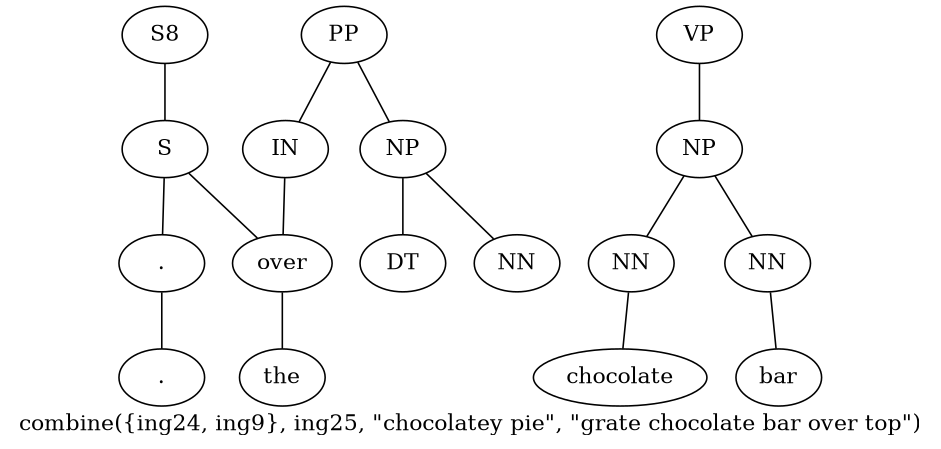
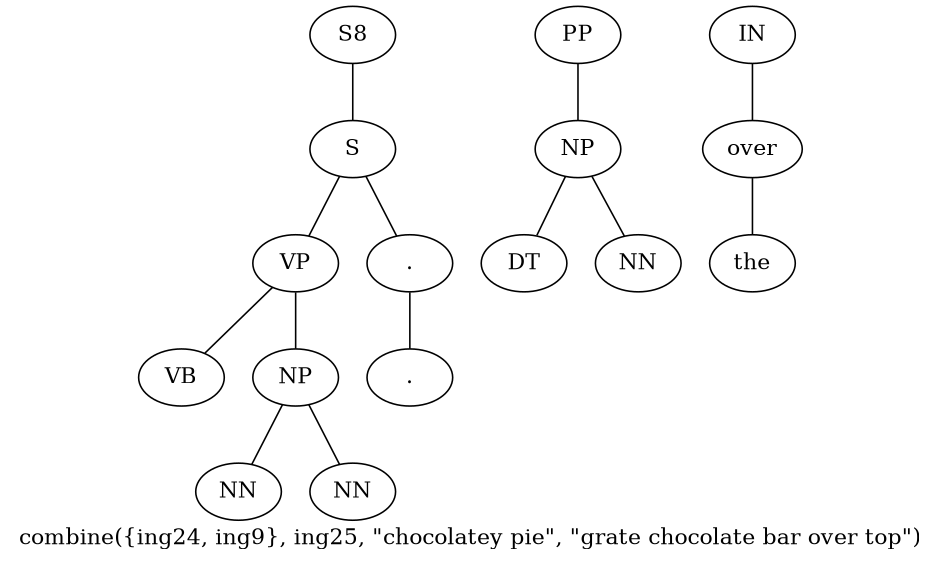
(315, 92) -> none
(223, 206) -> (324, 206)
none -> (181, 377)
(620, 377) -> none
(779, 377) -> none
